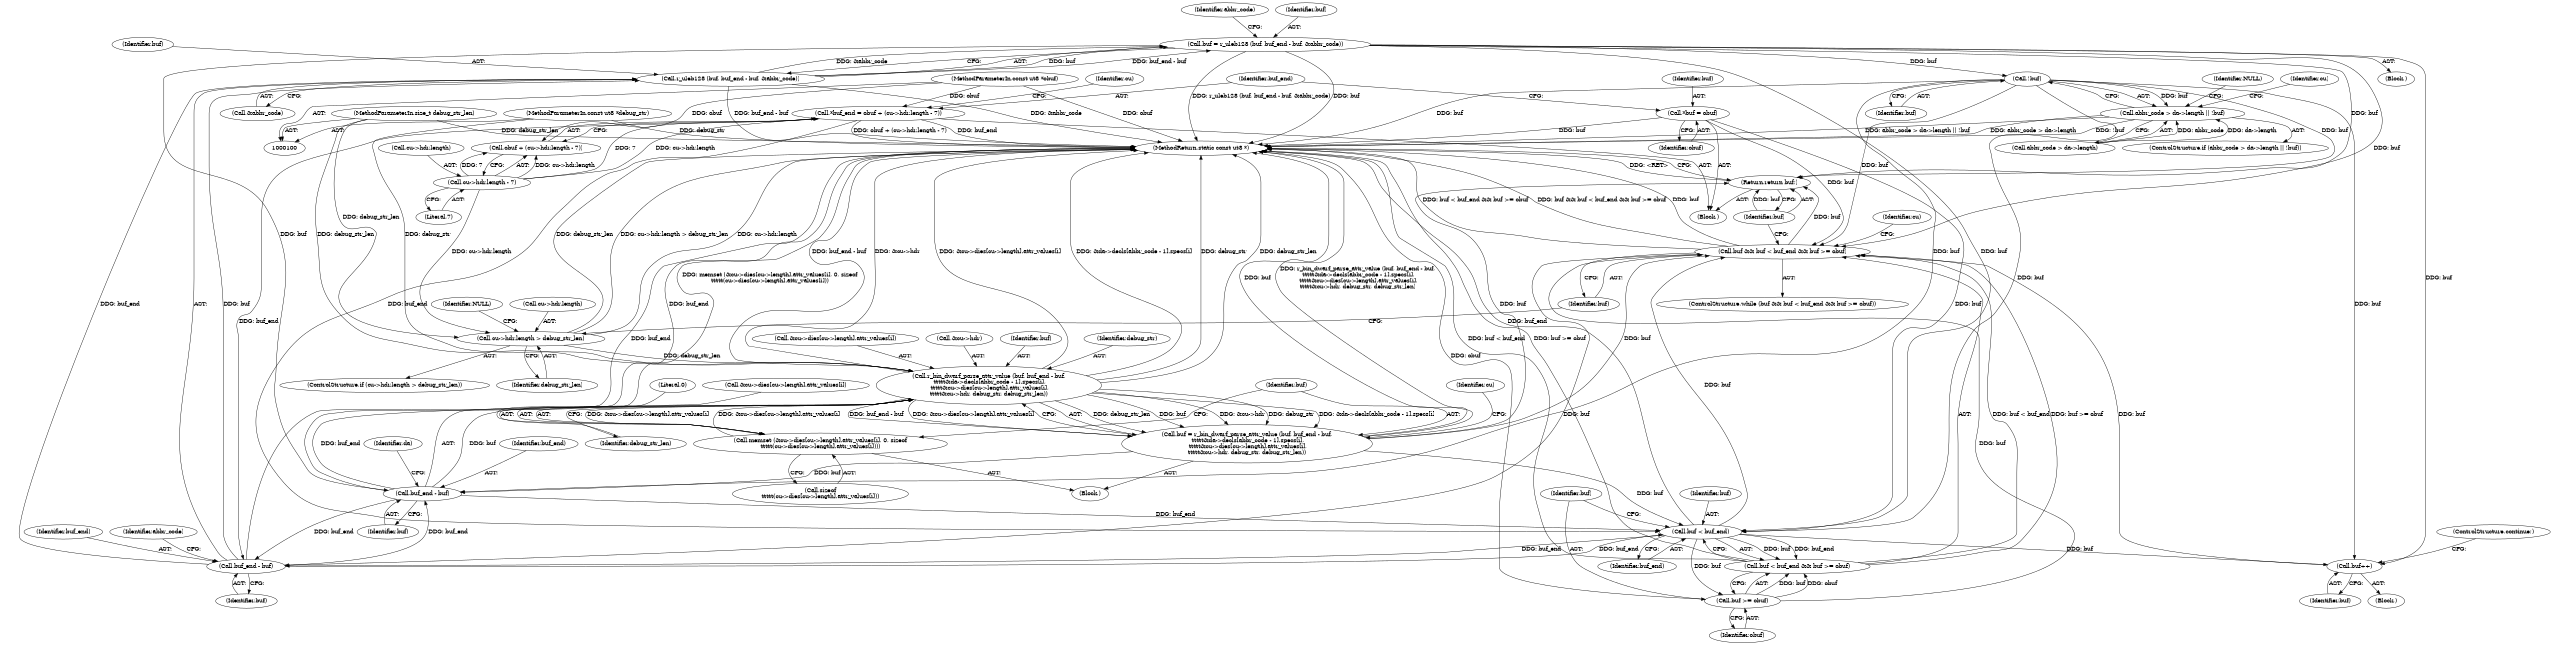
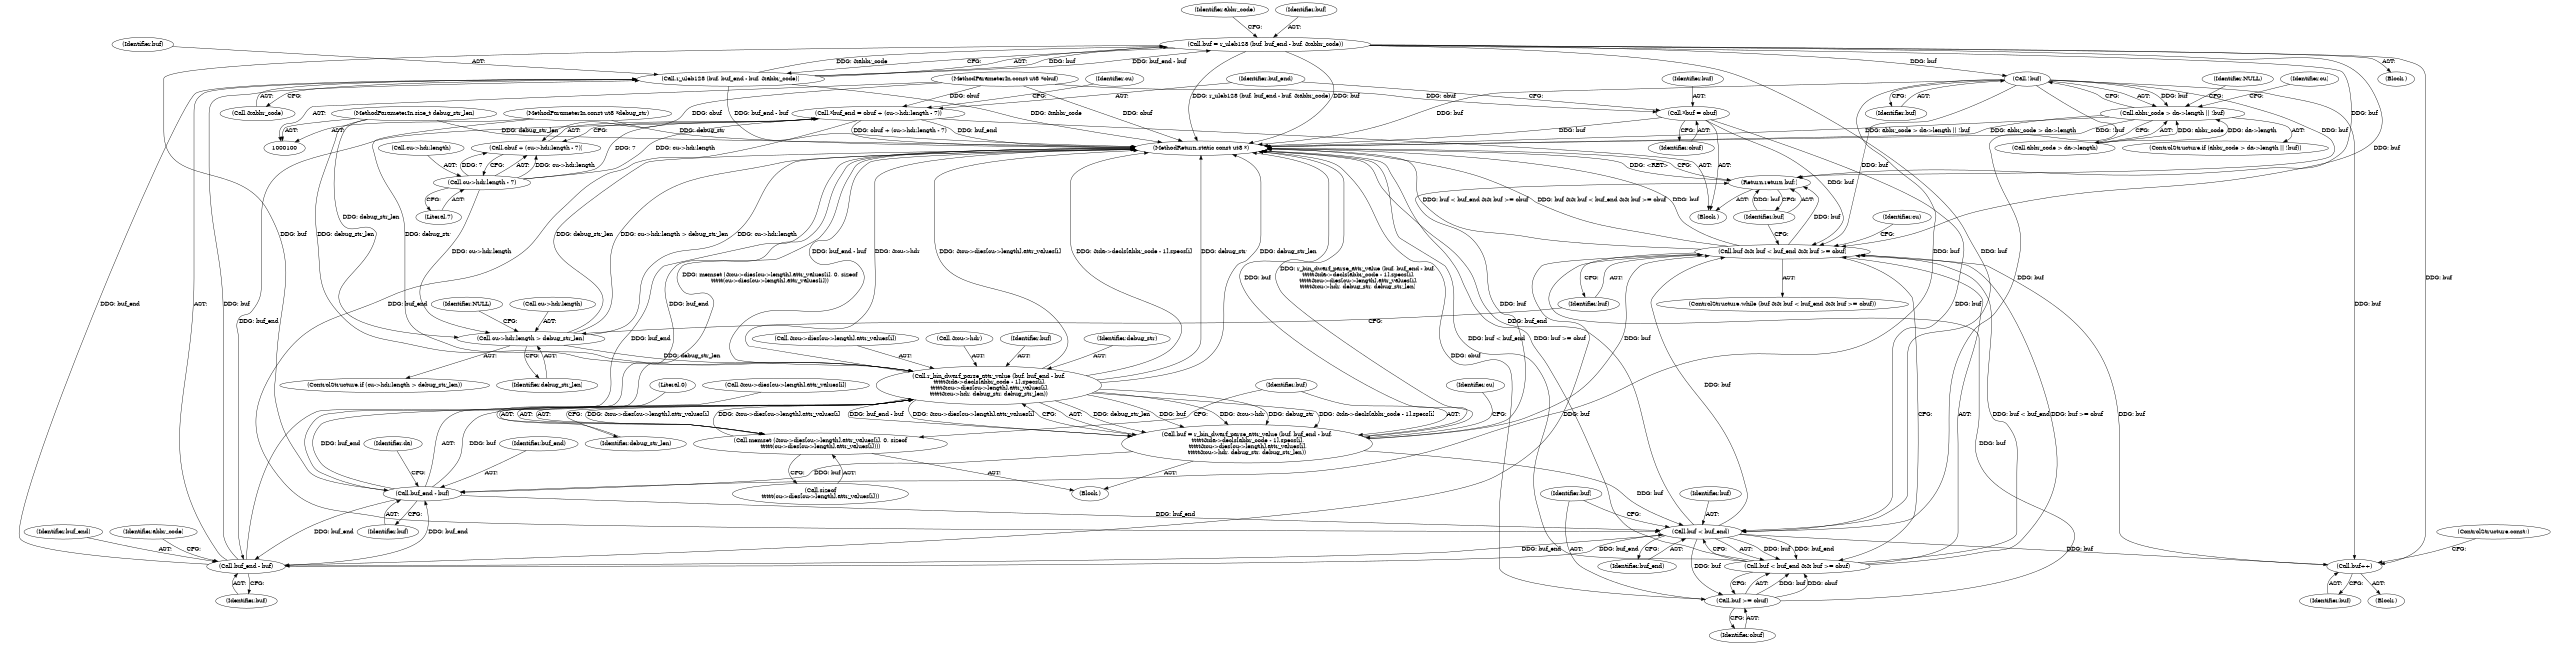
none -> (1354, 93)
none -> (1918, 407)
(2494, 532) -> (2494, 532)
